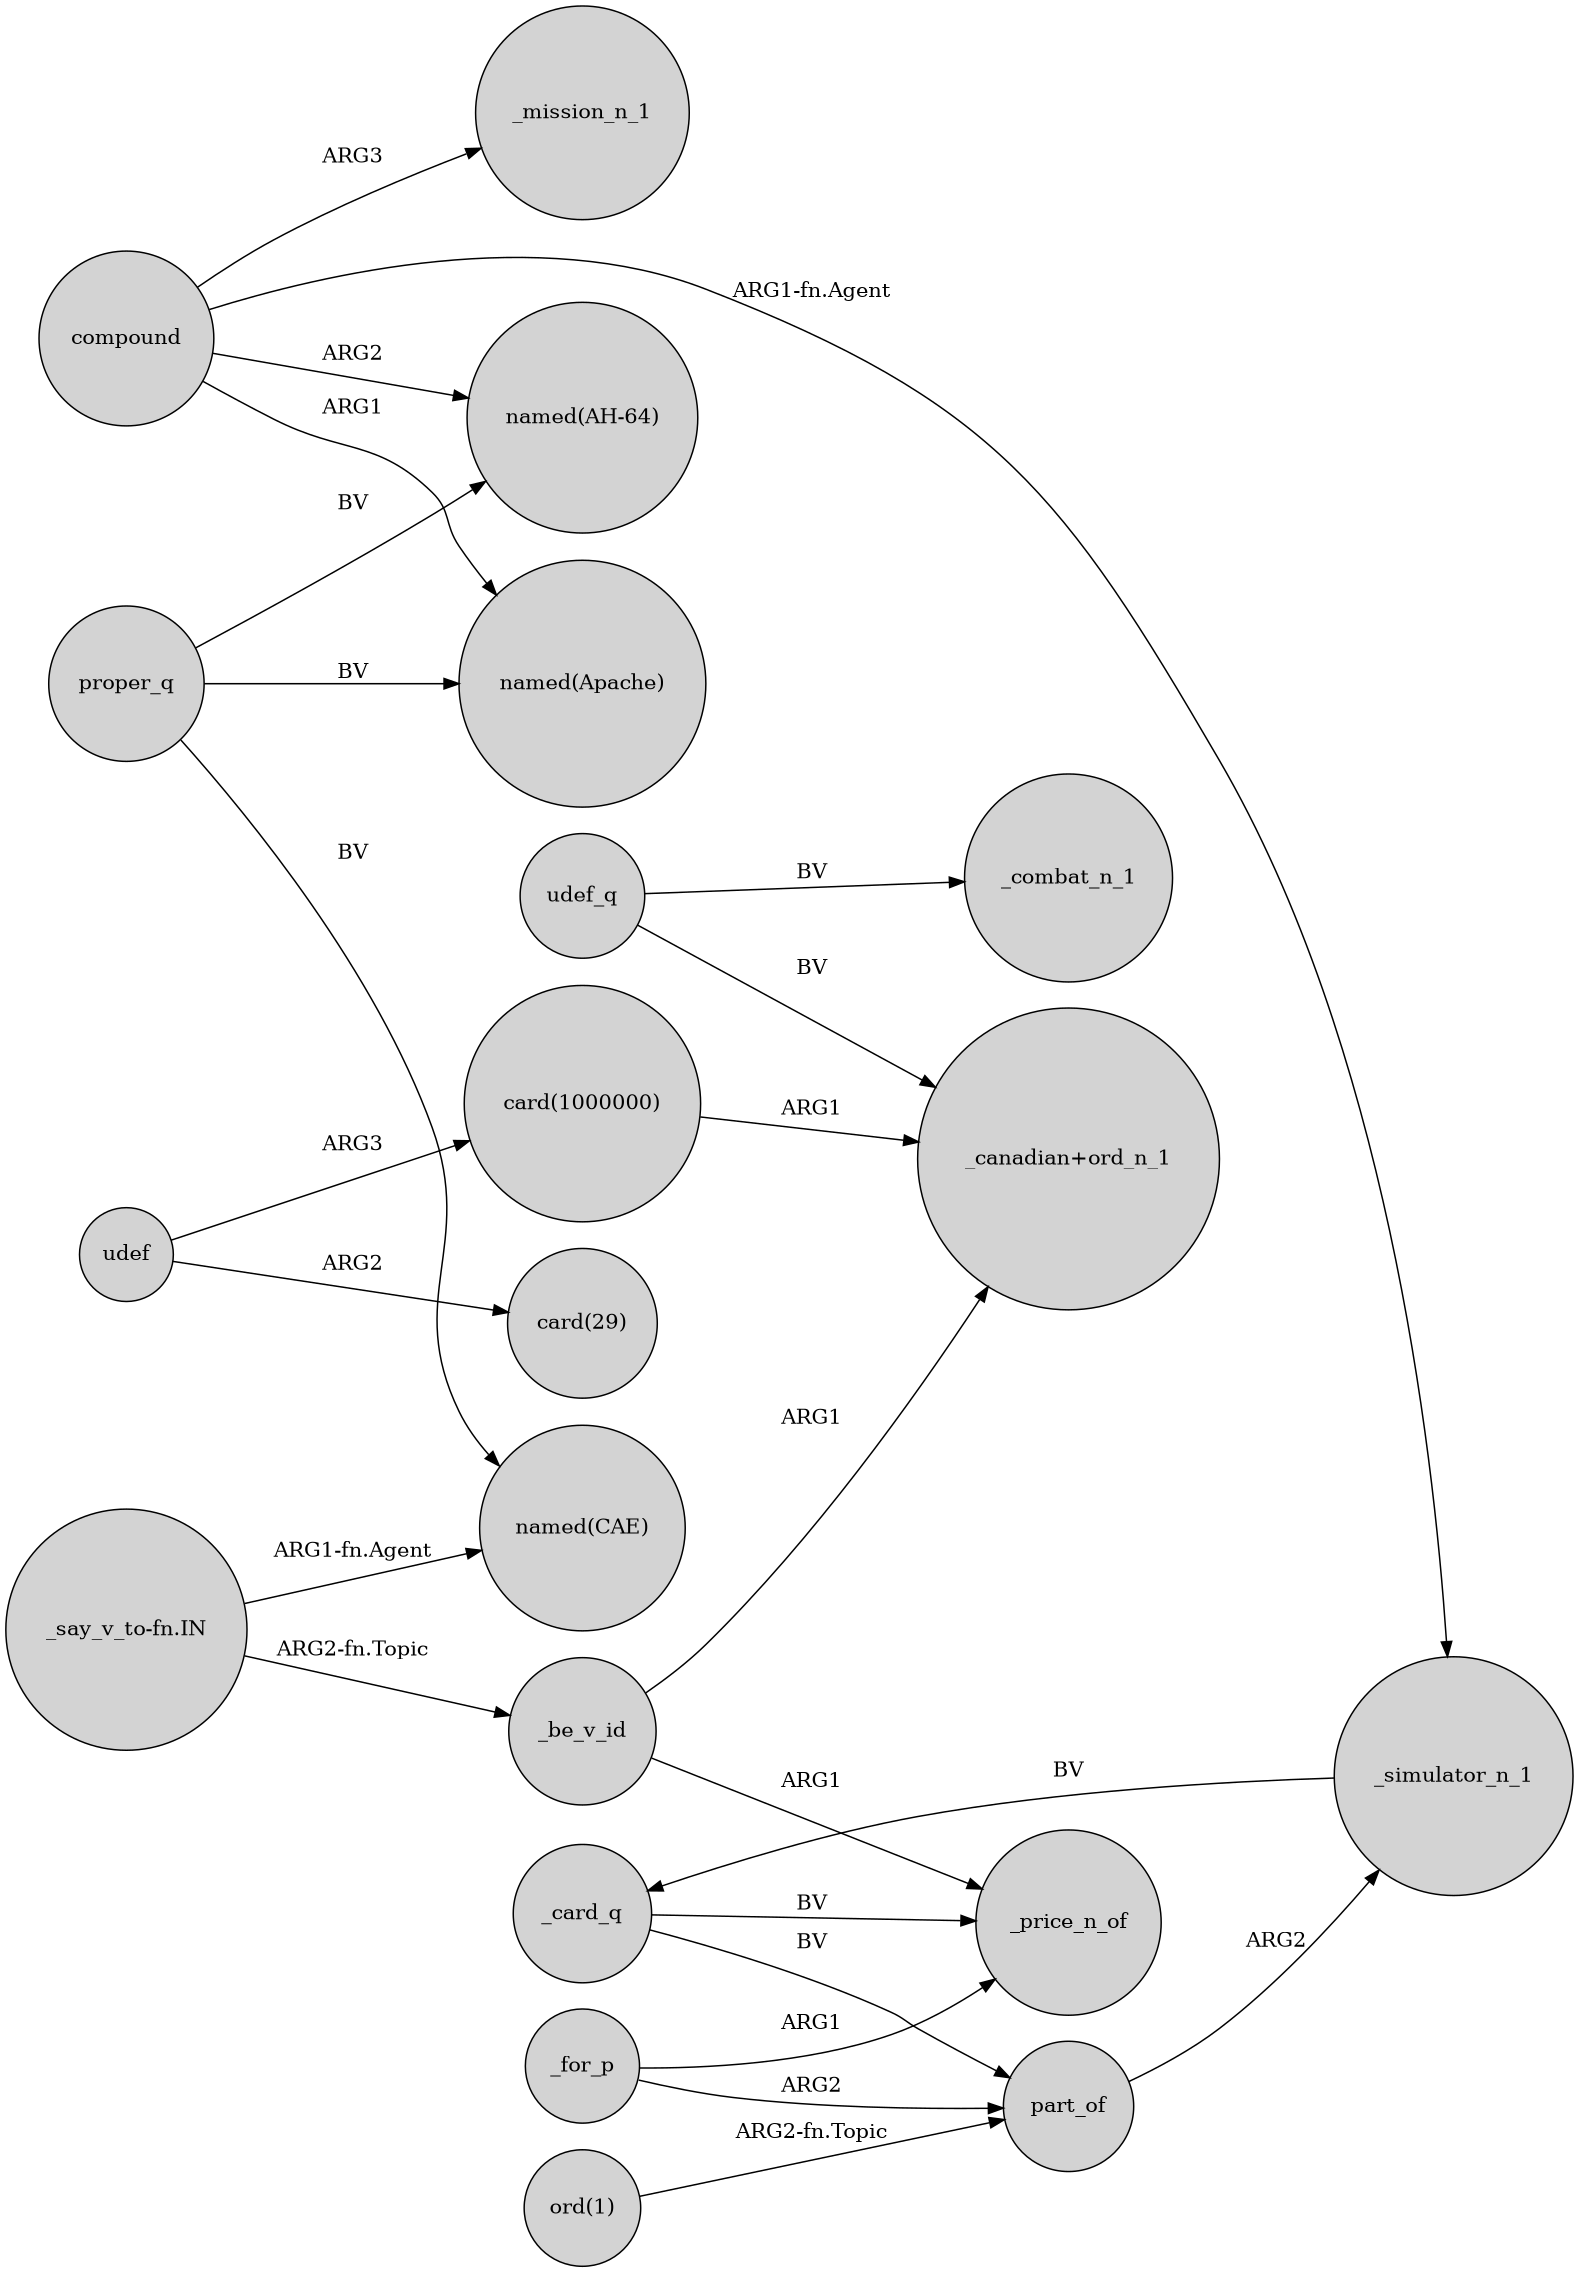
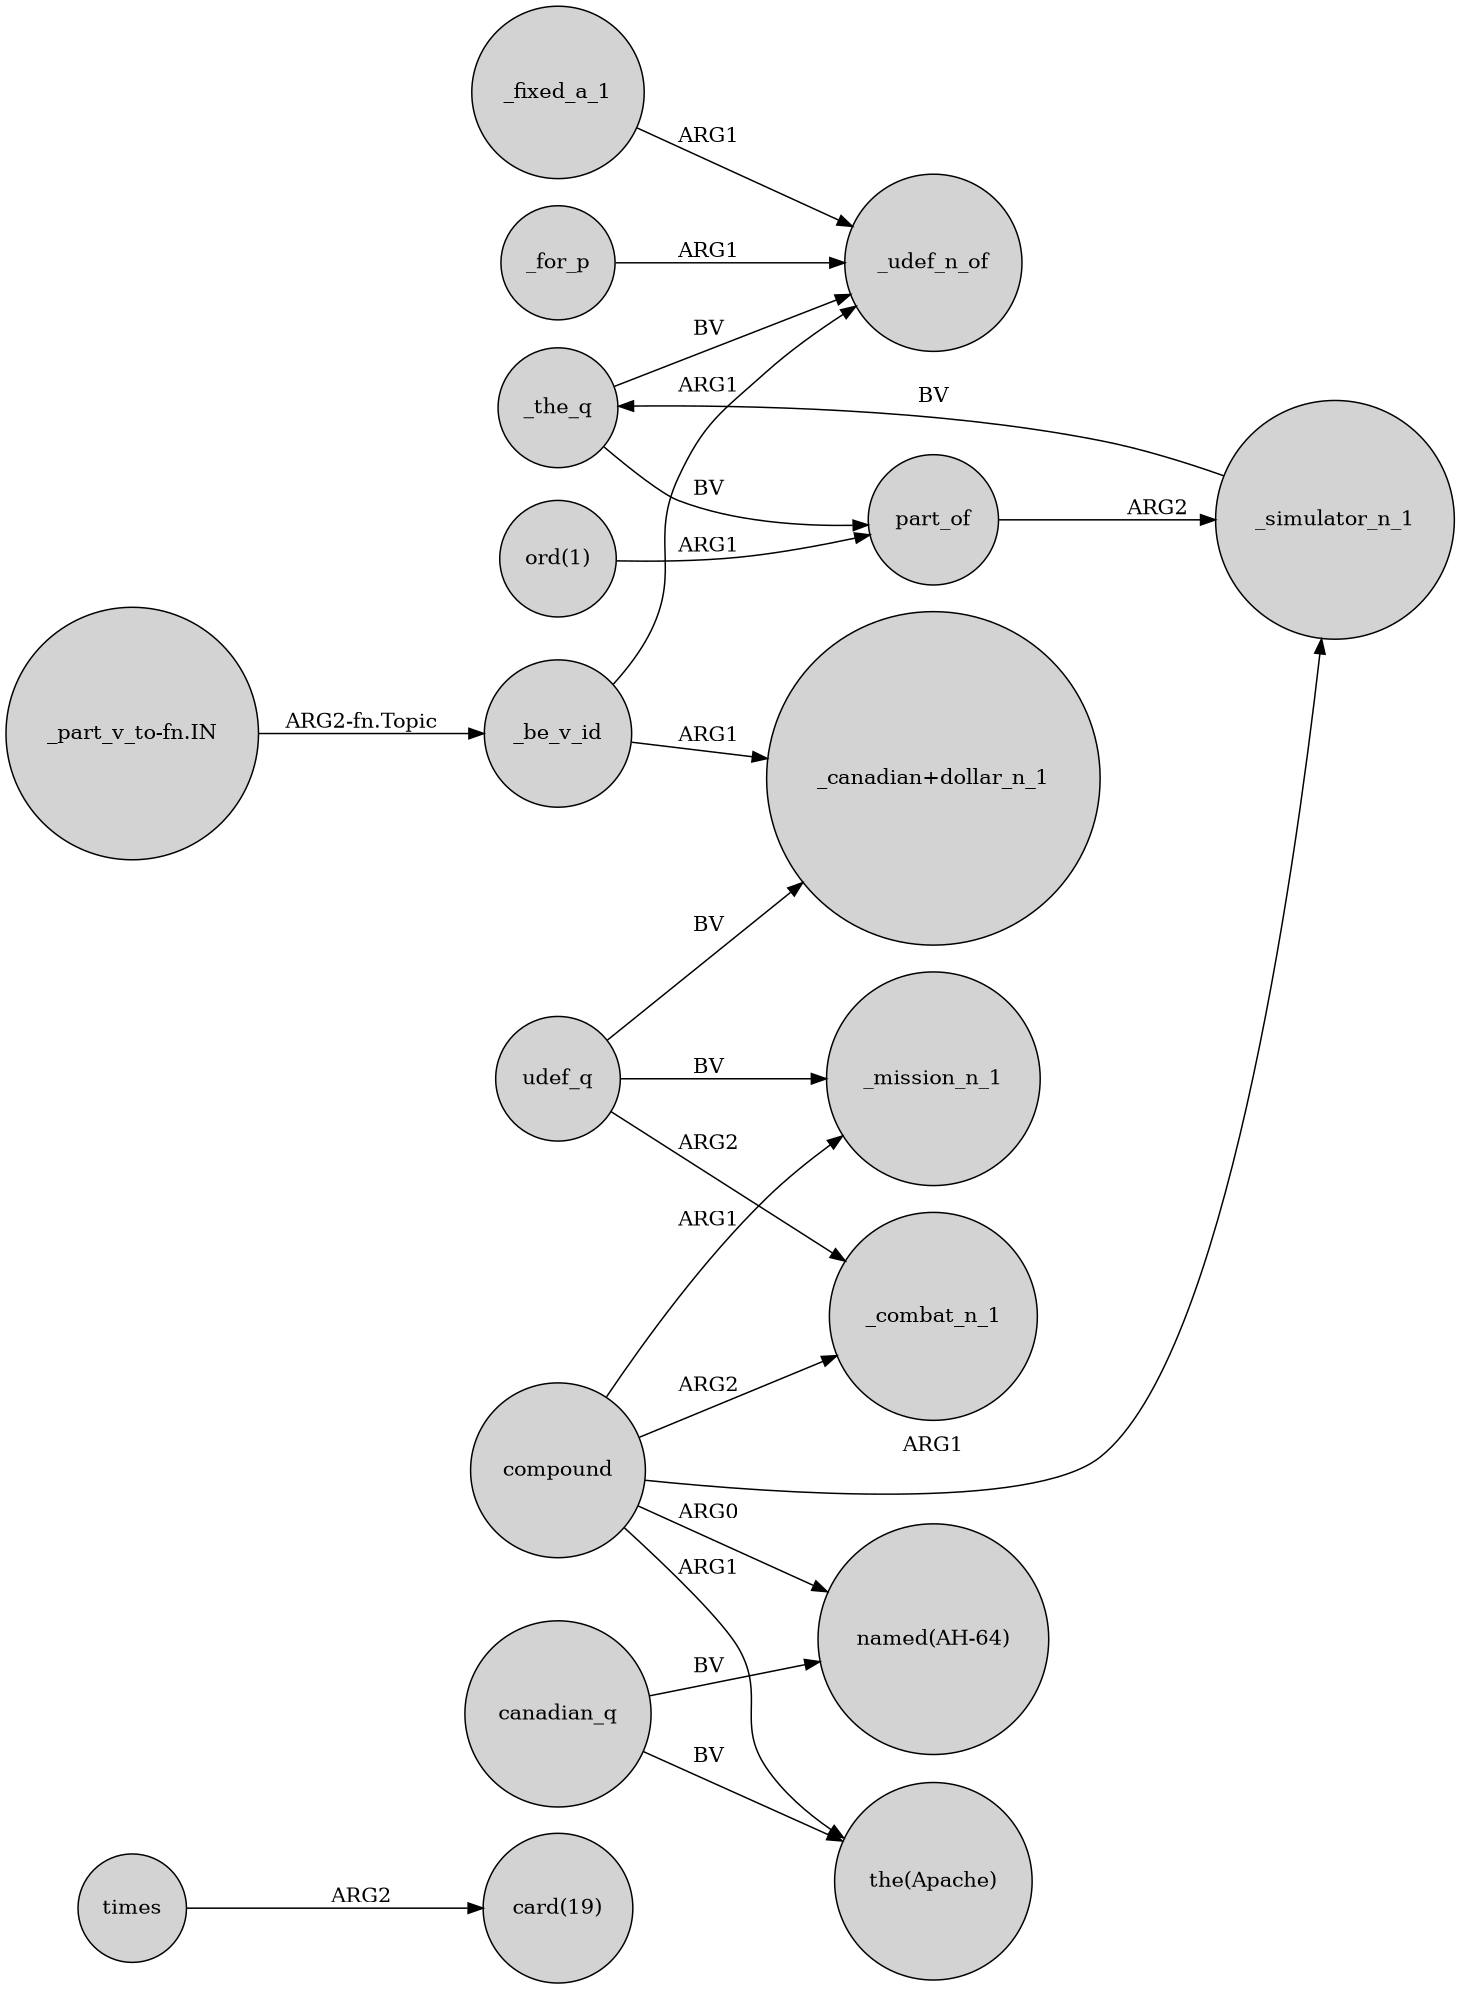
none -> (558, 93)
(353, 157) -> (709, 1220)
(812, 291) -> (933, 1446)
(353, 354) -> (709, 1513)
(126, 684) -> (558, 1714)
(582, 684) -> (933, 1881)
(812, 873) -> (709, 1144)
none -> (716, 1079)
(582, 1104) -> none
(1069, 1159) -> (933, 778)
(126, 1255) -> (132, 1908)
(582, 1323) -> (558, 1908)
none -> (731, 1399)
(582, 1528) -> none
(126, 1630) -> (132, 734)
(582, 1914) -> (558, 408)
(1069, 1923) -> (933, 263)
(812, 2104) -> none
(812, 2133) -> (709, 546)
